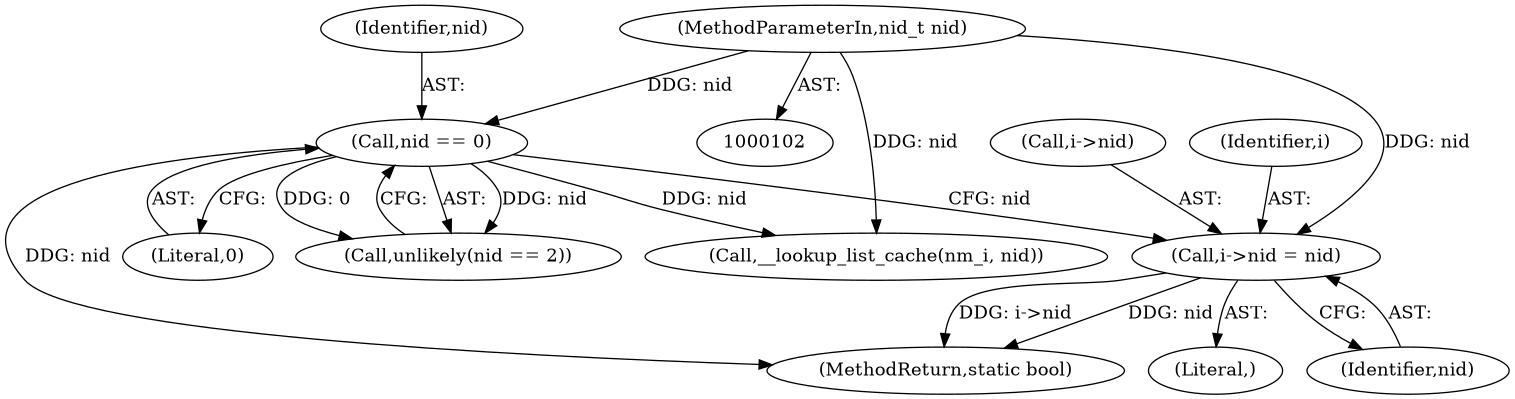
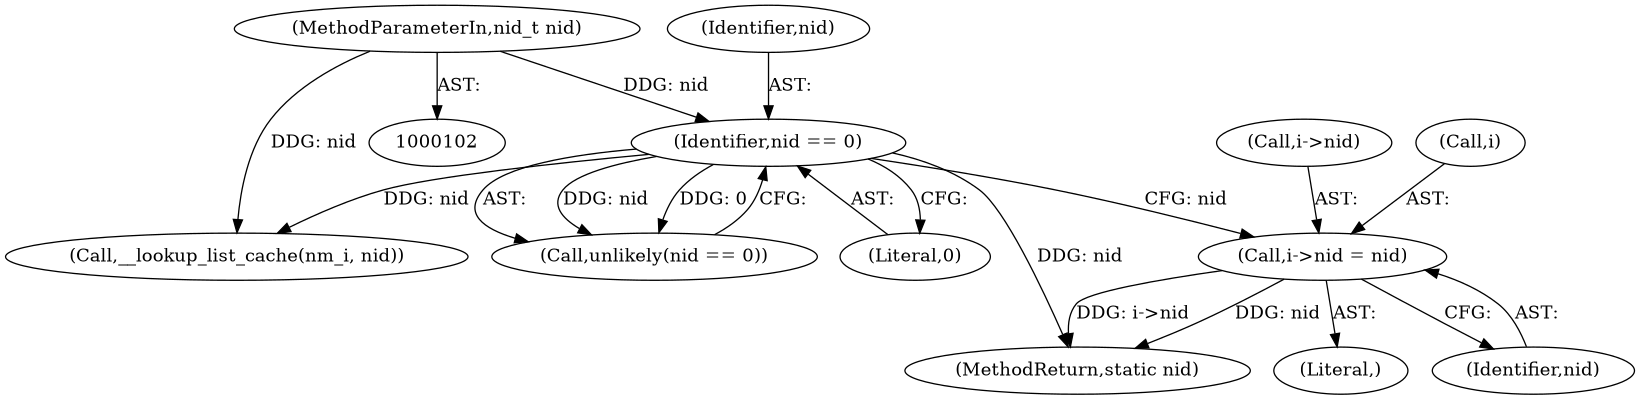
(1272, 70) -> none
(422, 143) -> (769, 143)
(1276, 143) -> (1471, 143)
(459, 257) -> (655, 257)
(946, 371) -> (1078, 371)
